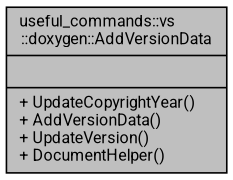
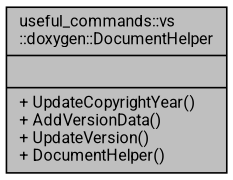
(117, 39) -> (117, 39)
